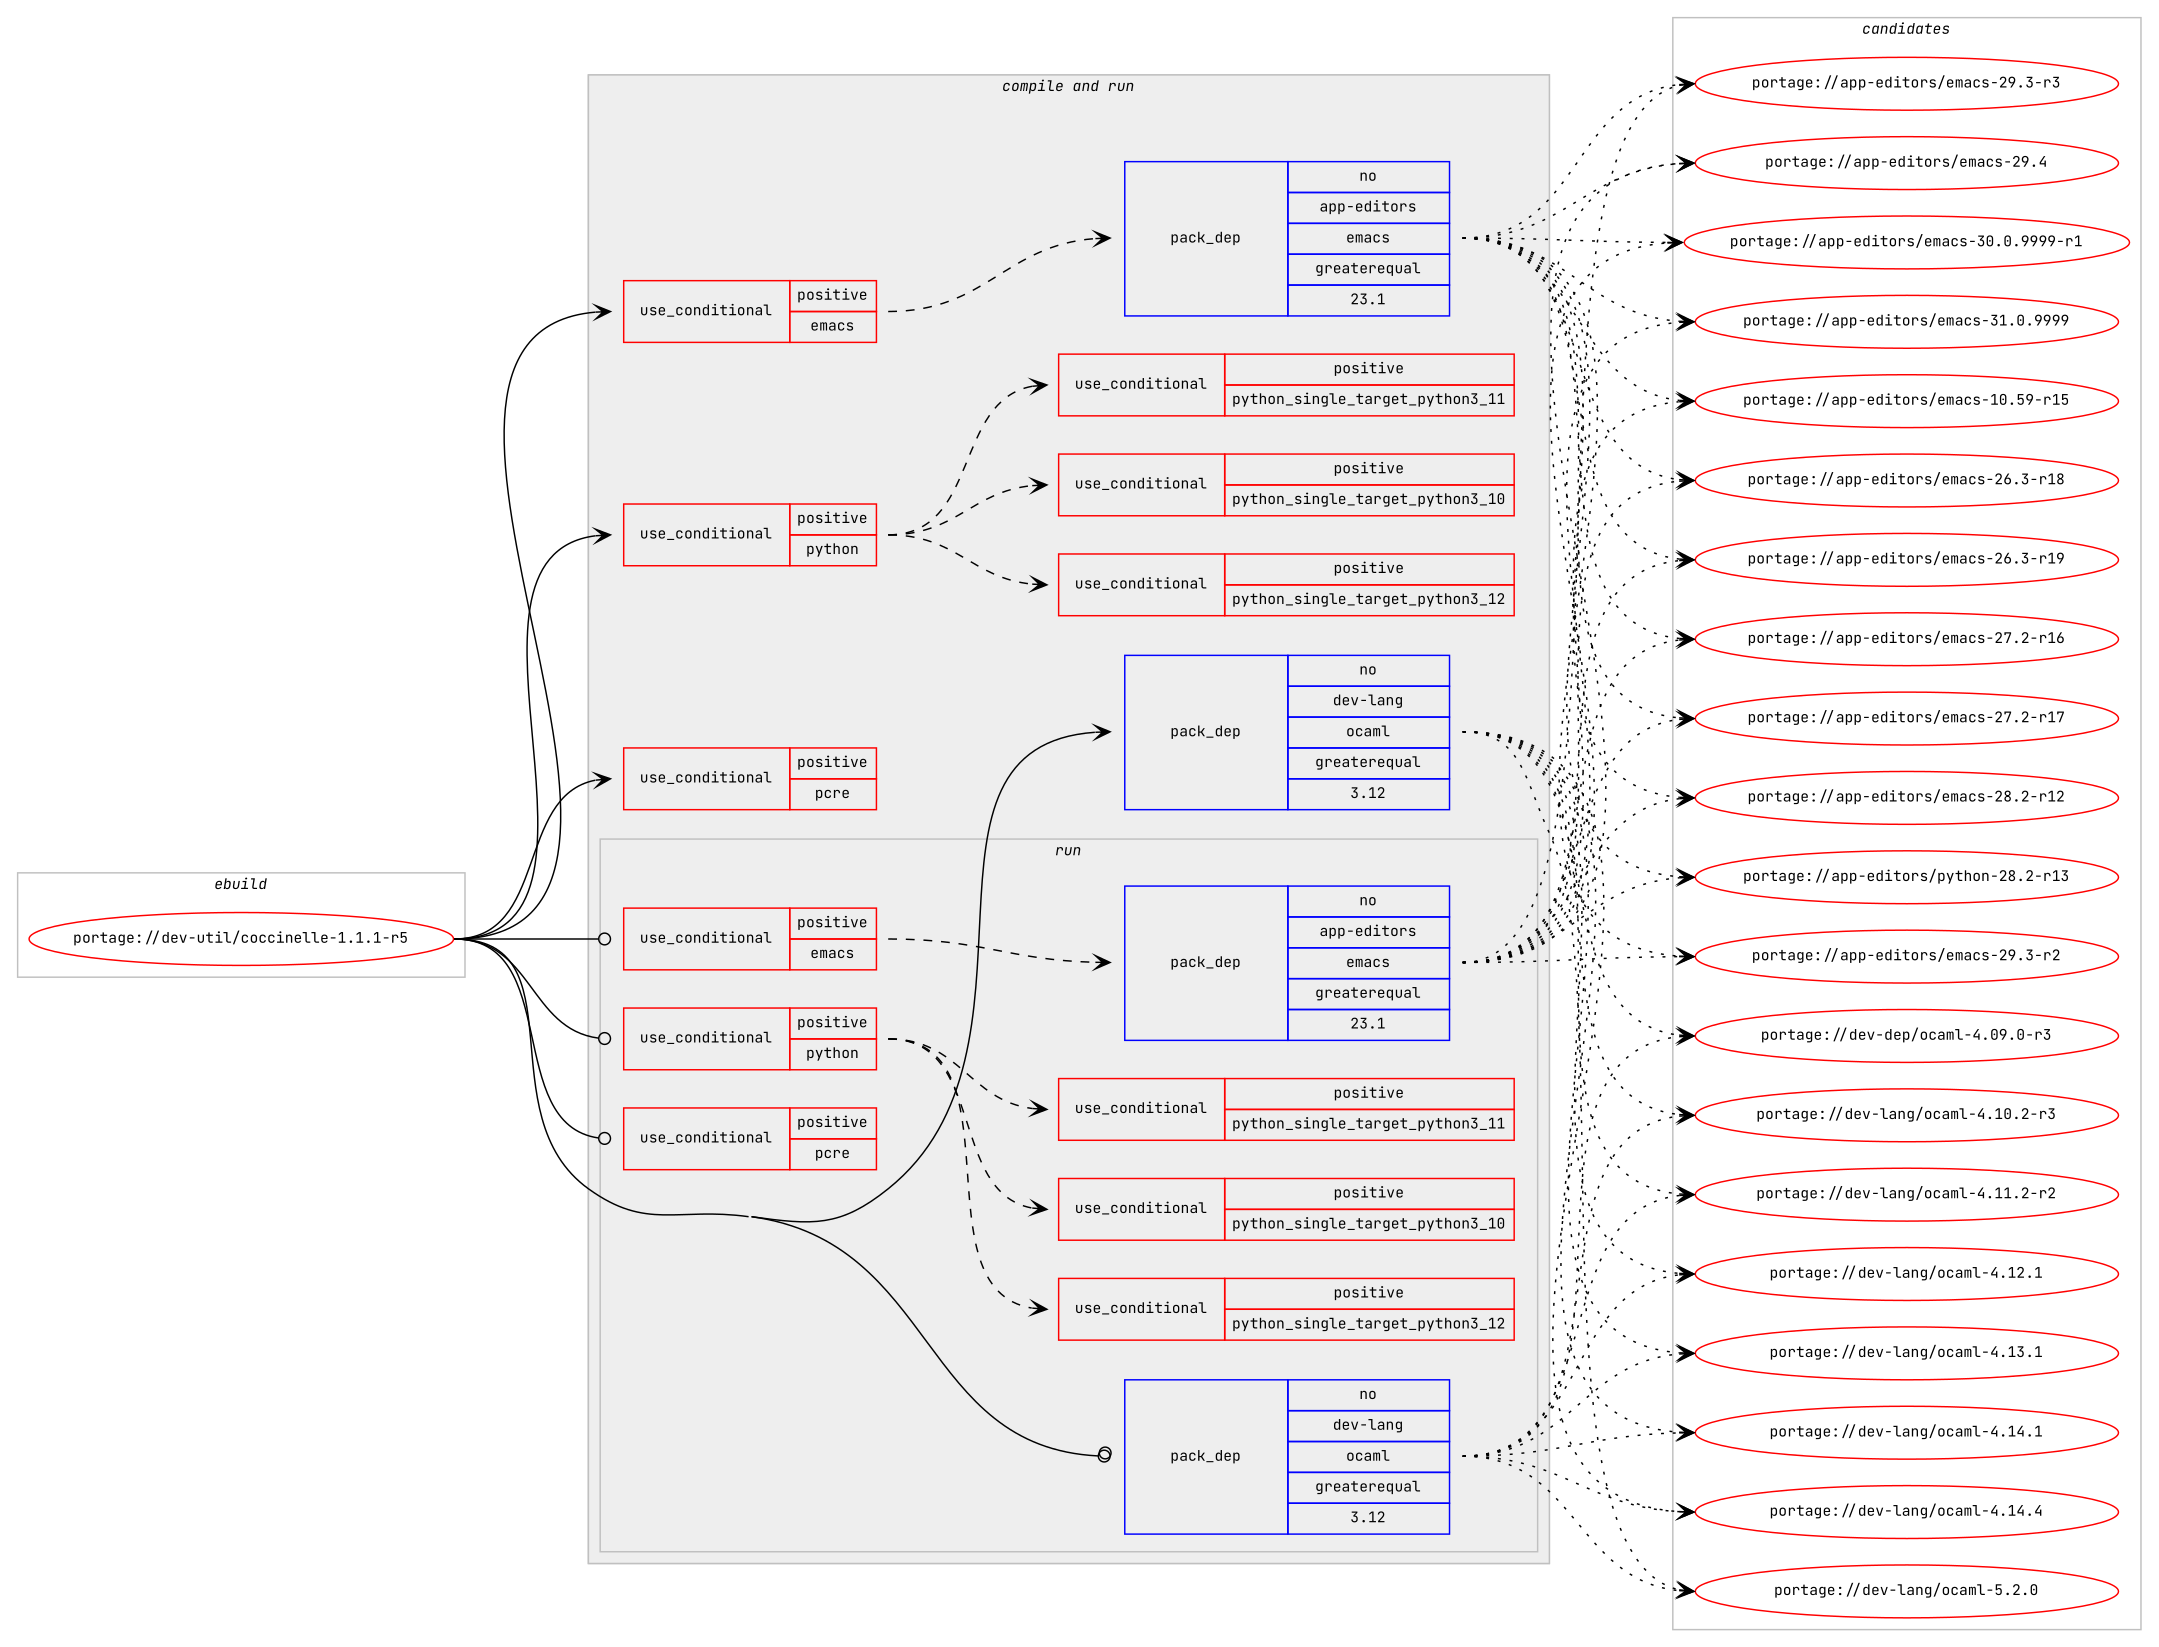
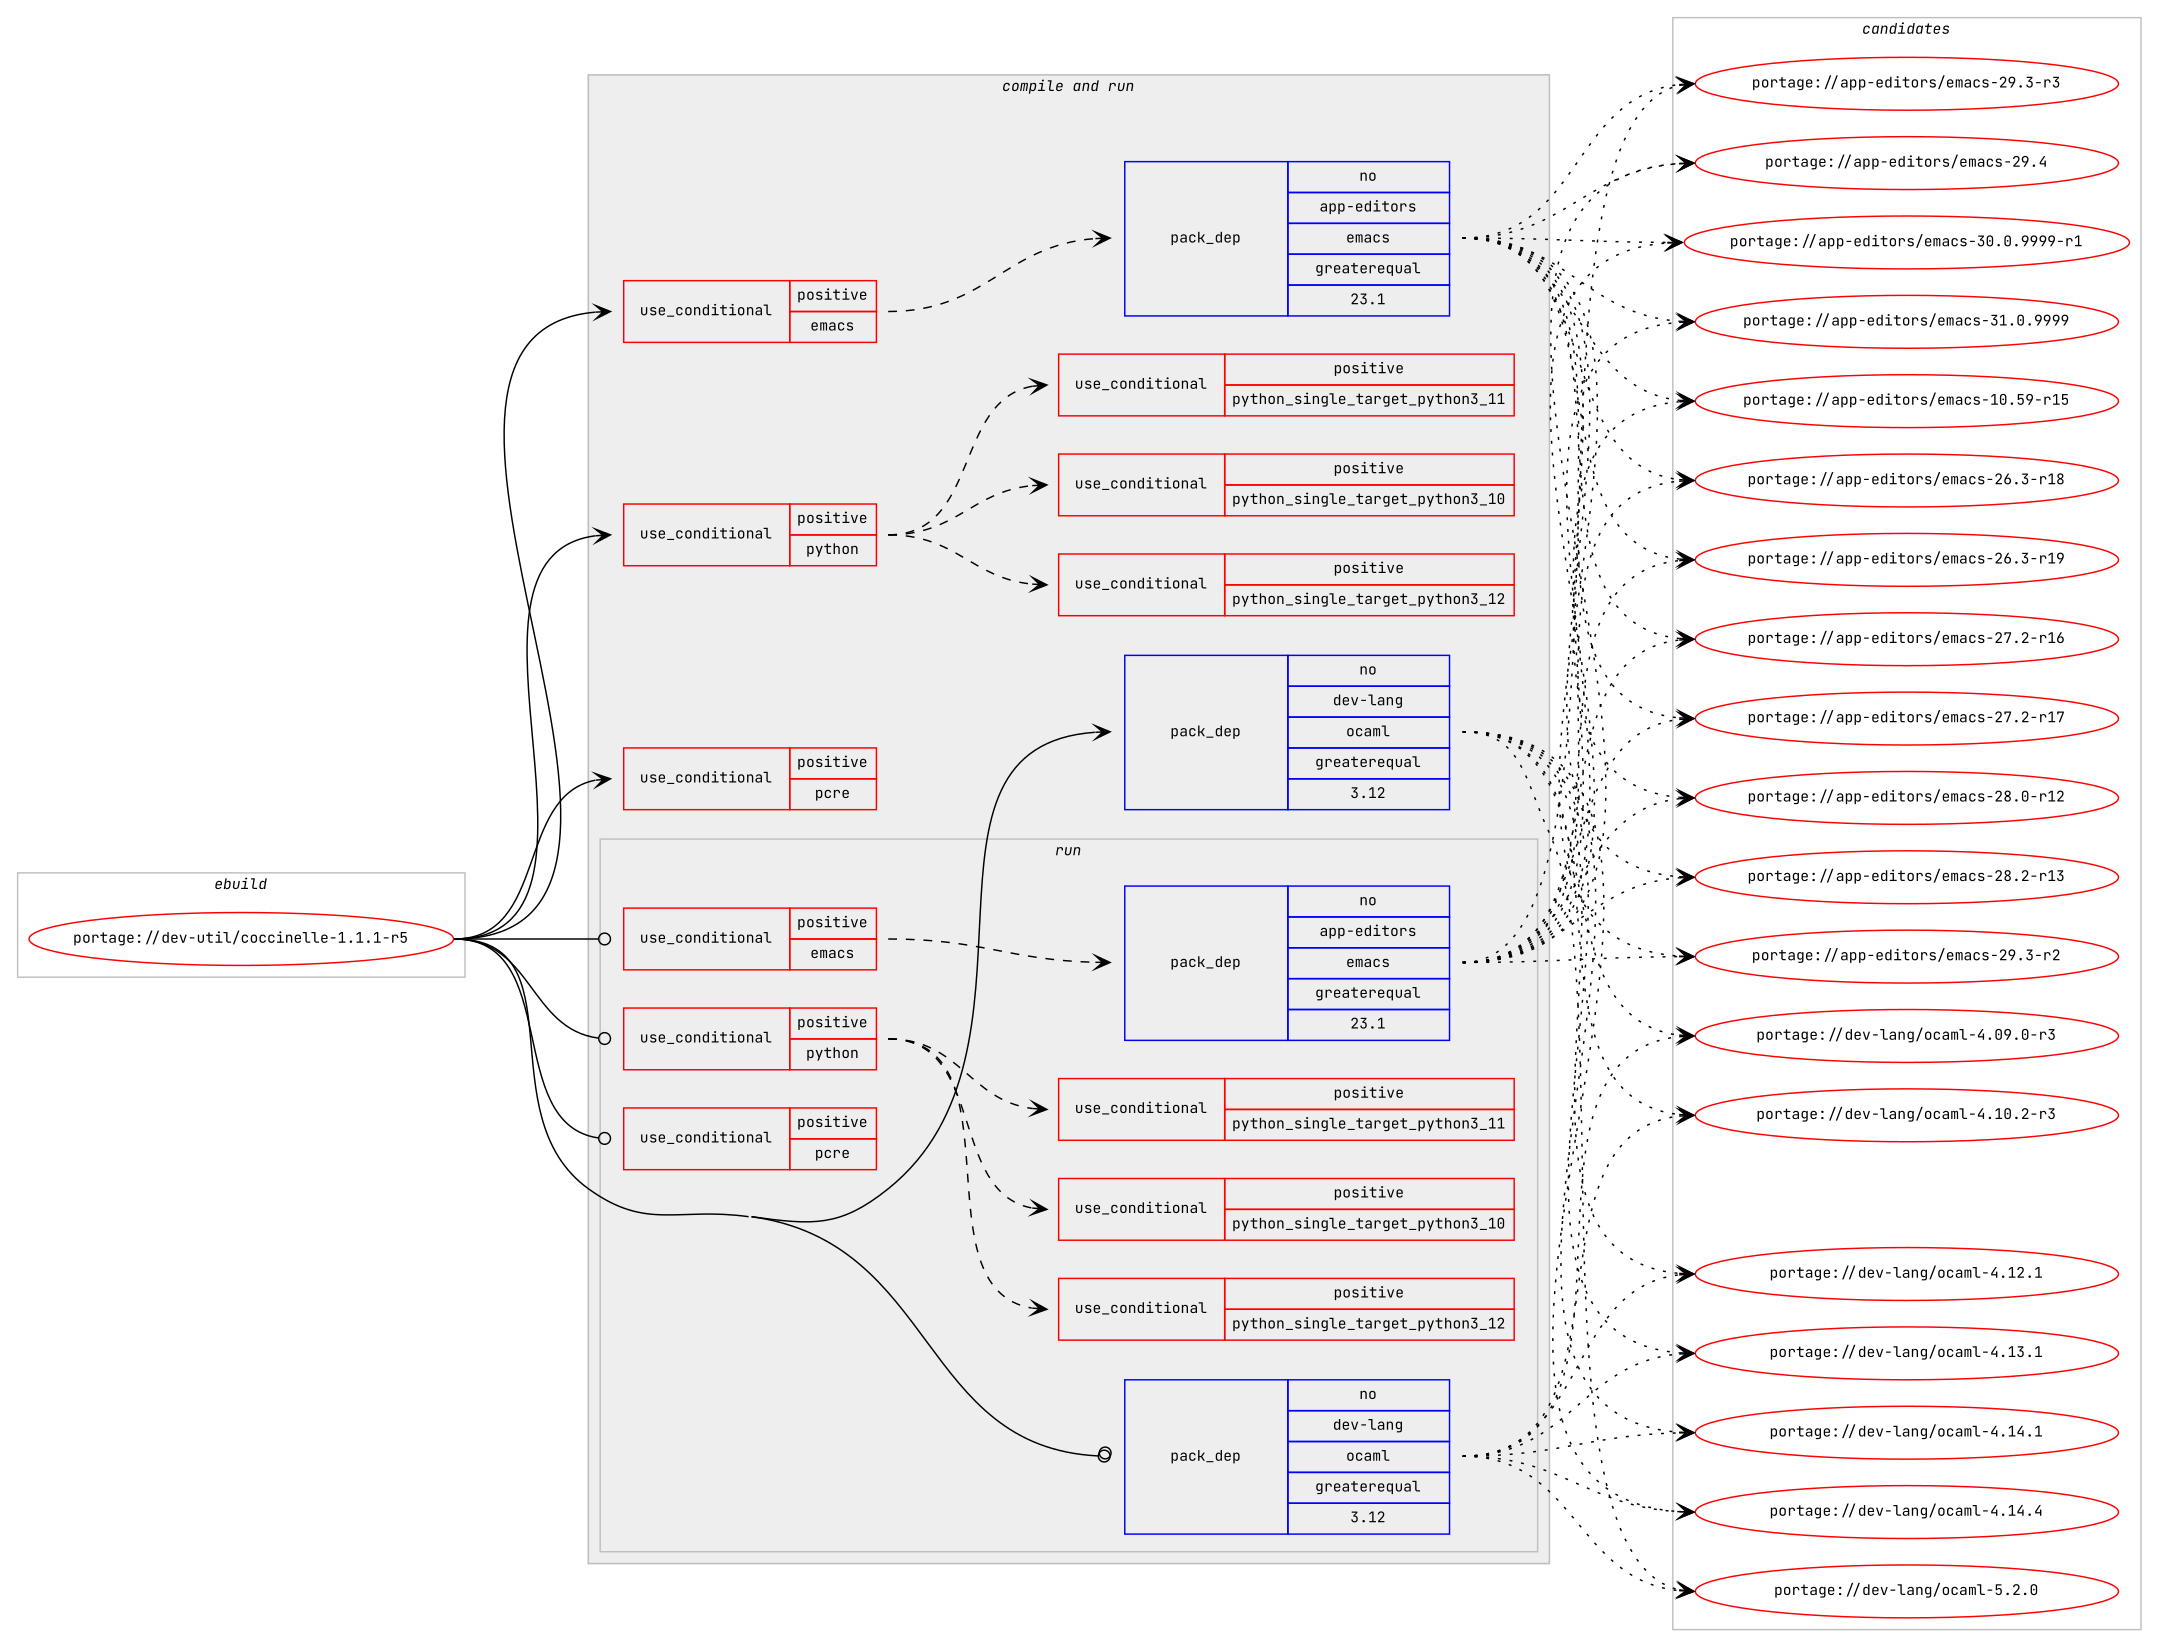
(1907, 798) -> (1907, 798)
(1907, 877) -> (1907, 877)
(1907, 1036) -> (1907, 1036)
(1907, 1195) -> none
